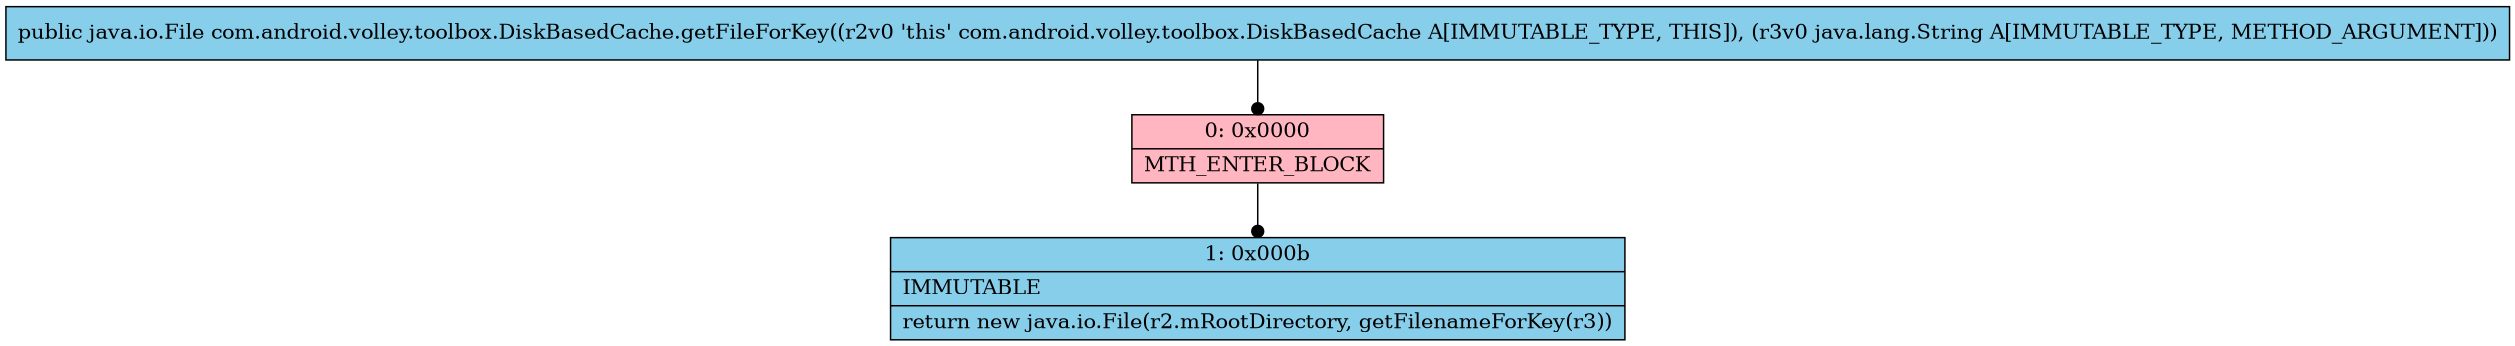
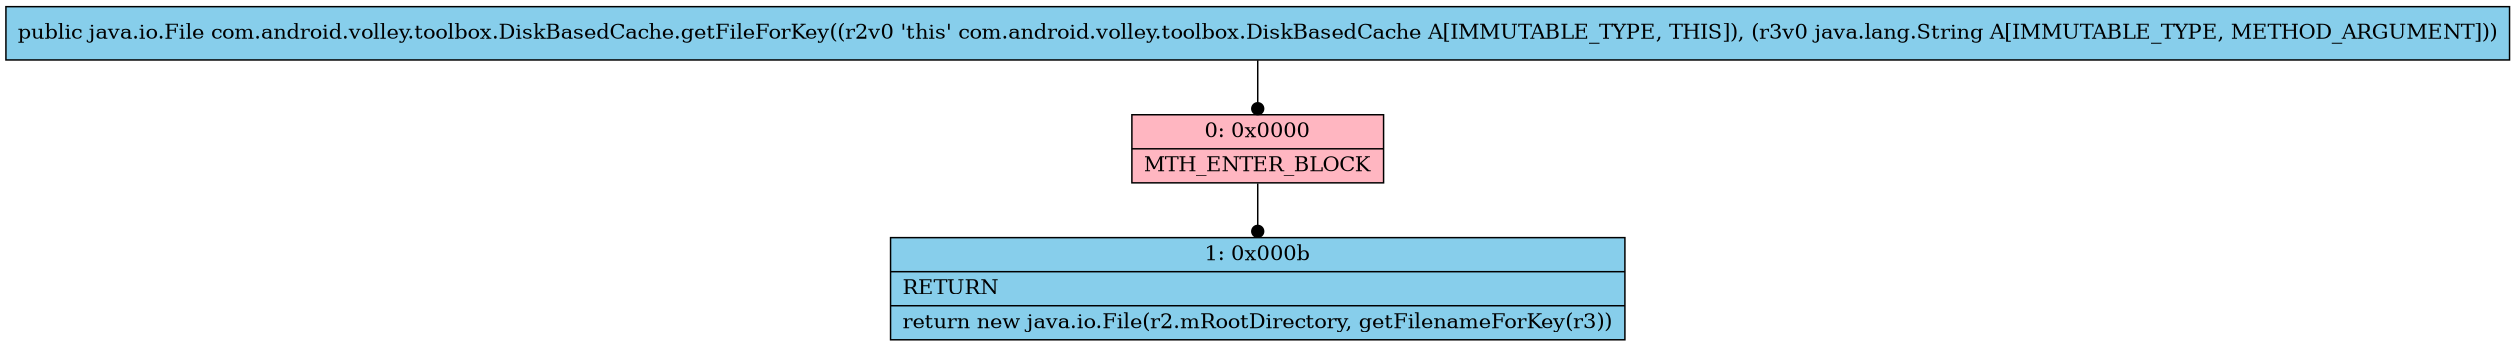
(972, 288) -> (951, 288)
